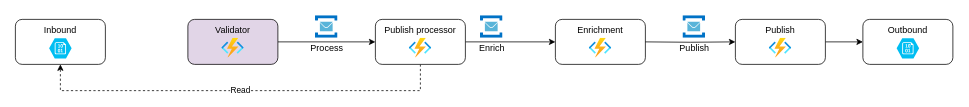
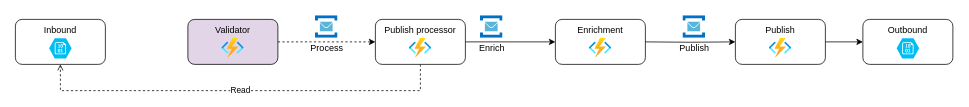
(323, 42) -> (323, 42)
(60, 71) -> (60, 69)
